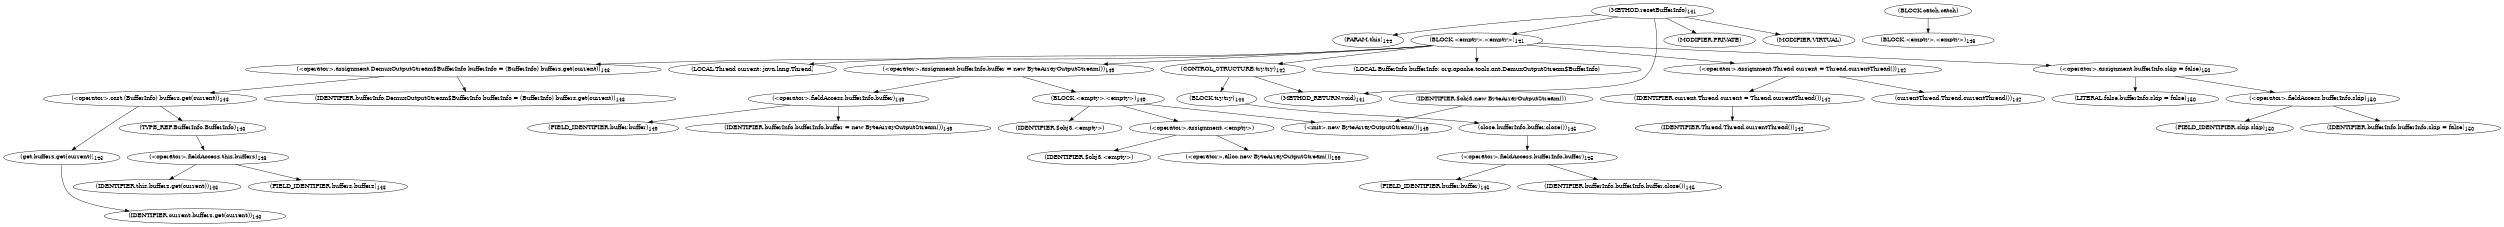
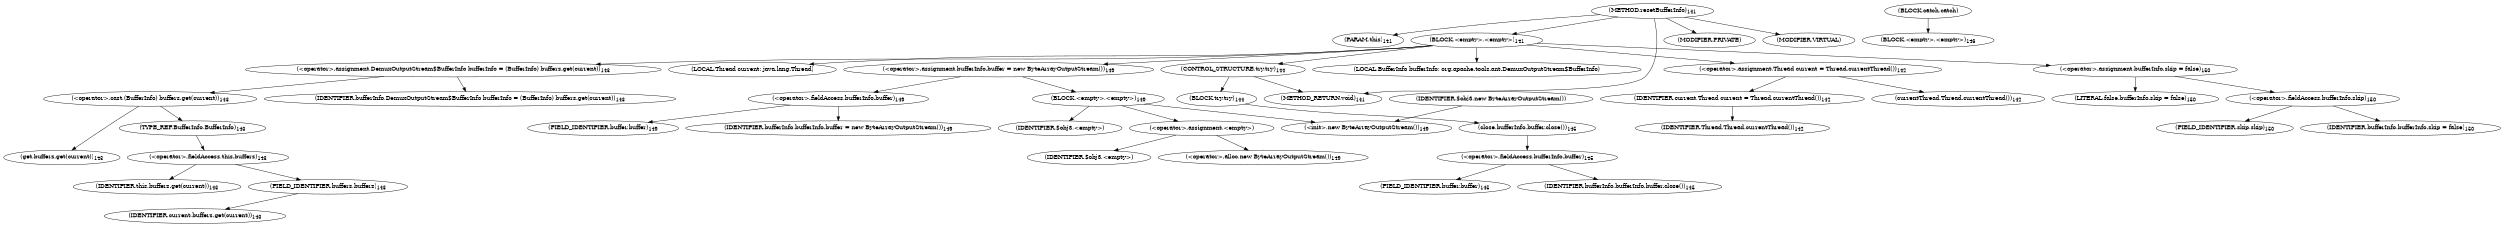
(1387, 40) -> (1387, 40)
(1281, 69) -> (1281, 69)
(1336, 157) -> (1336, 157)
(81, 201) -> (264, 201)
